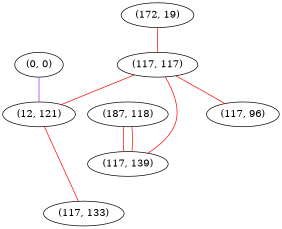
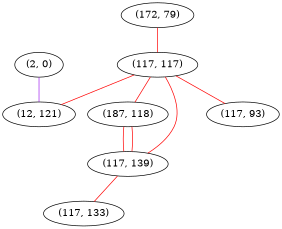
(158, 15) -> (158, 15)
(39, 65) -> (39, 65)
none -> (143, 90)
(243, 114) -> (243, 114)
(61, 164) -> (106, 189)
